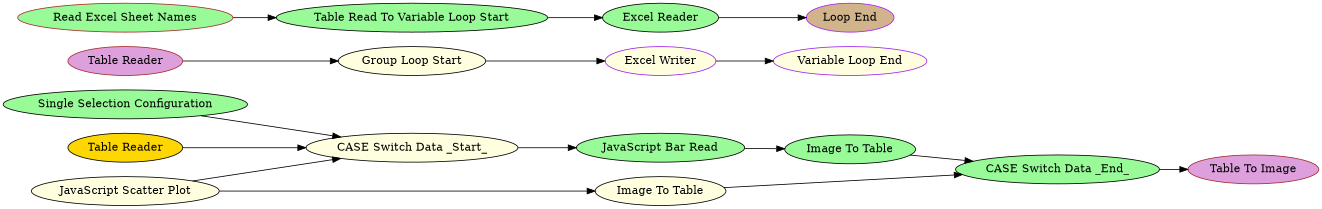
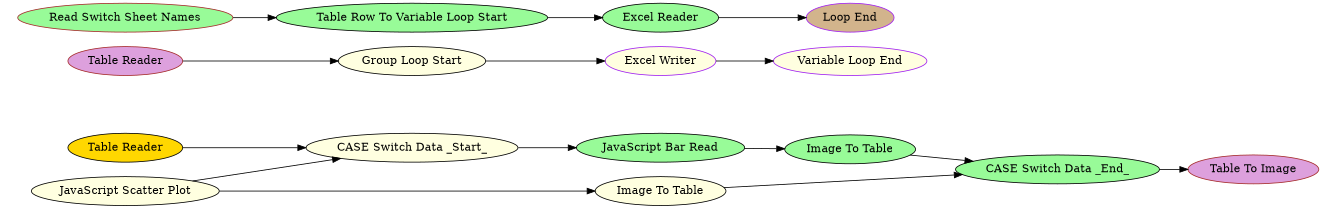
(125, 18) -> (125, 18)
(412, 18) -> (412, 18)
(125, 104) -> none
